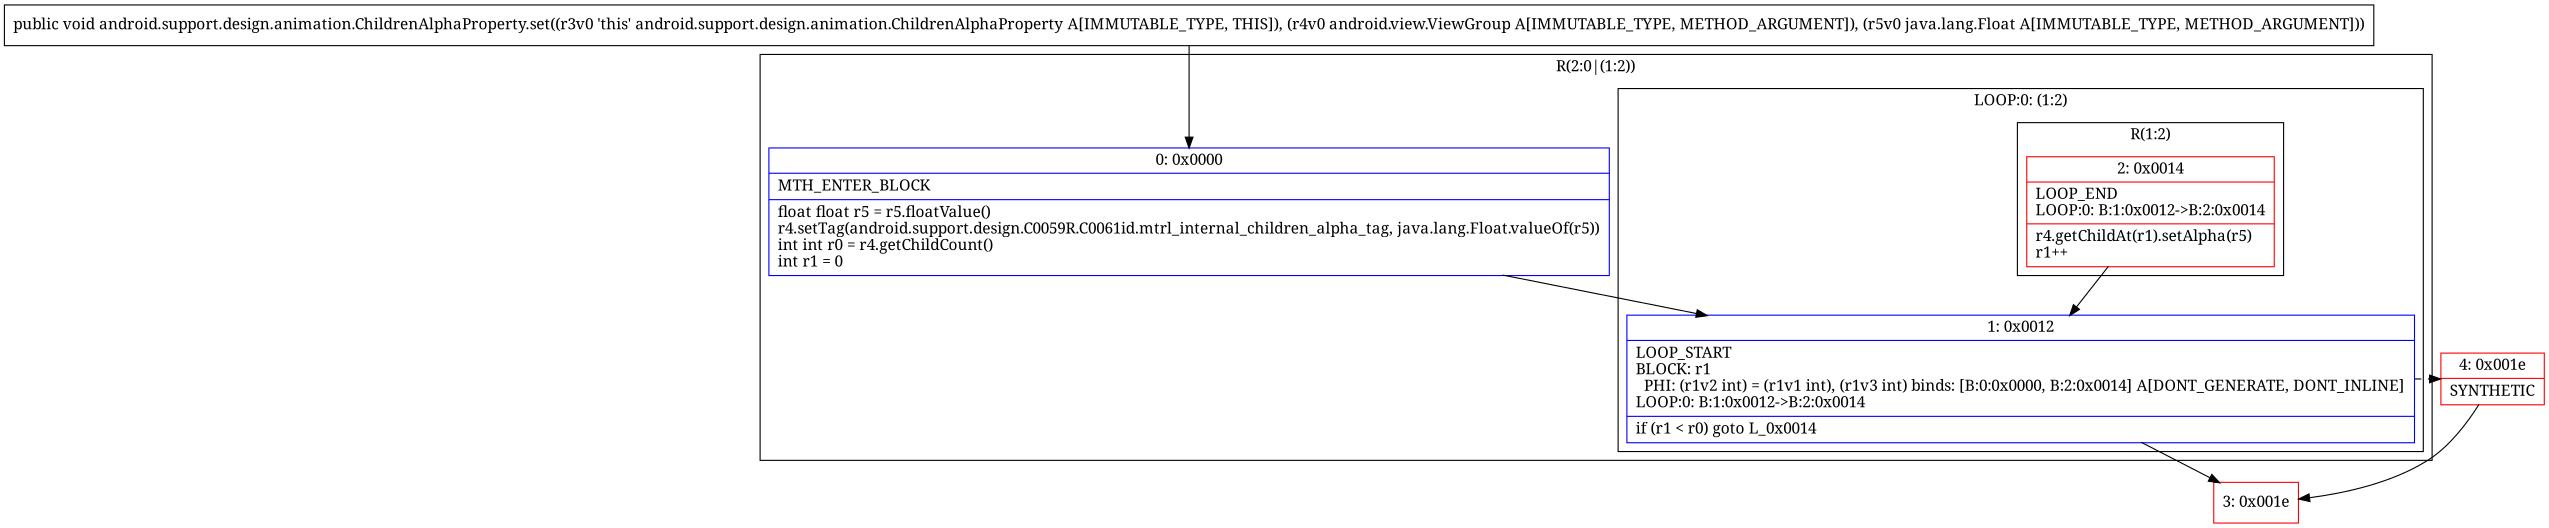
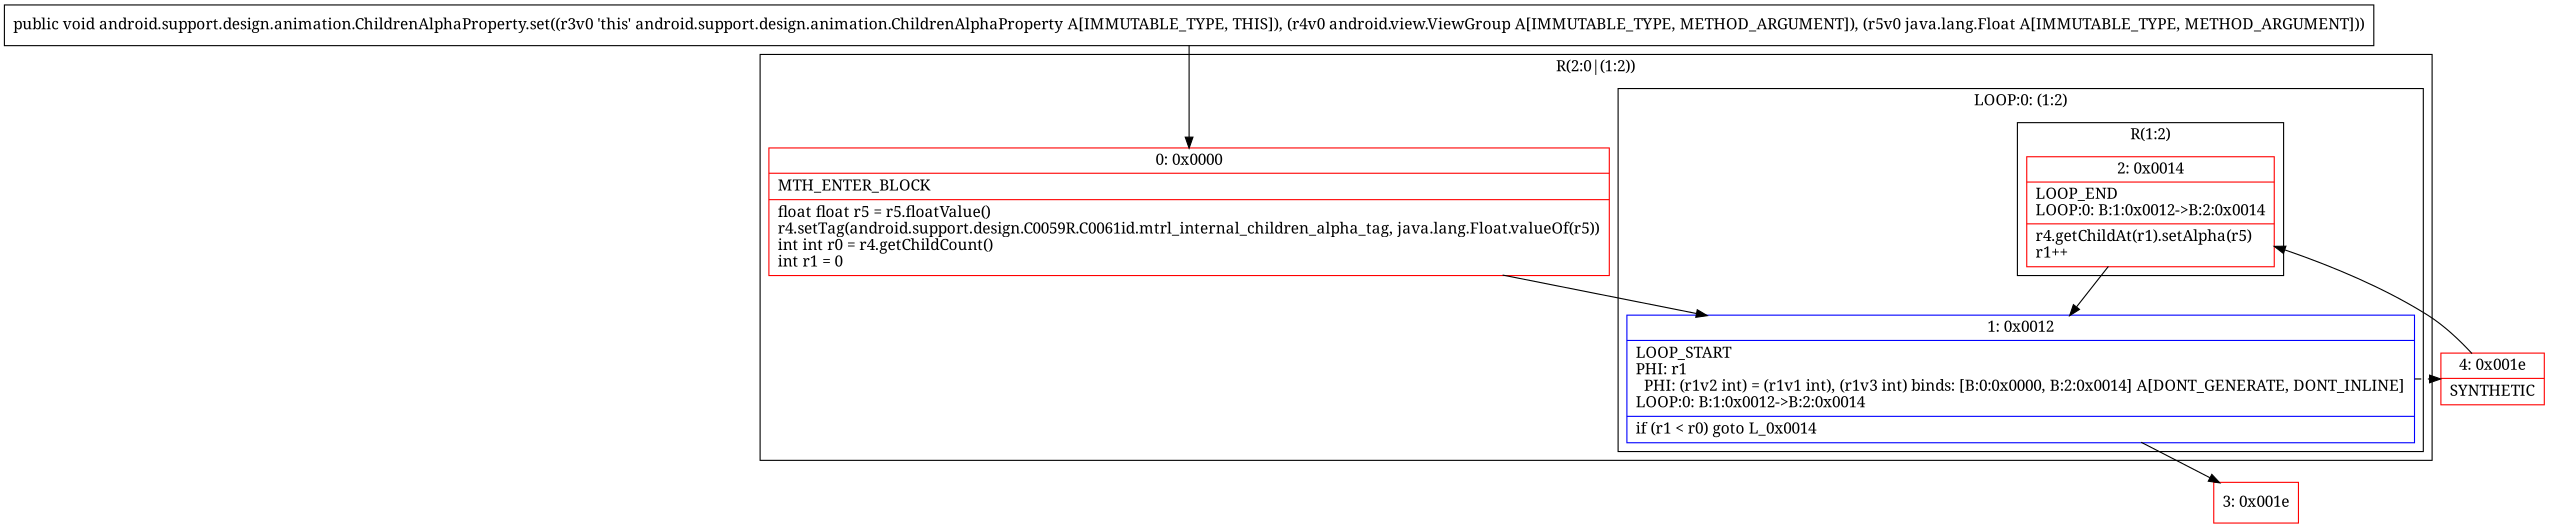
(1189, 212) -> (1189, 212)
(1676, 370) -> (1664, 370)
(2406, 472) -> (2385, 291)
